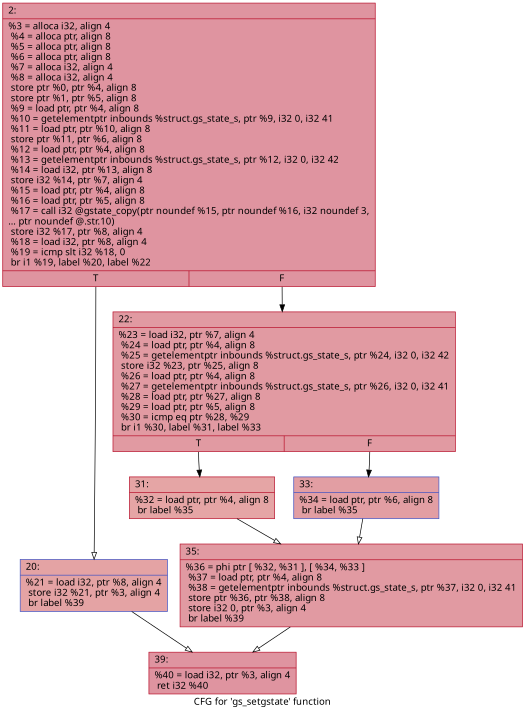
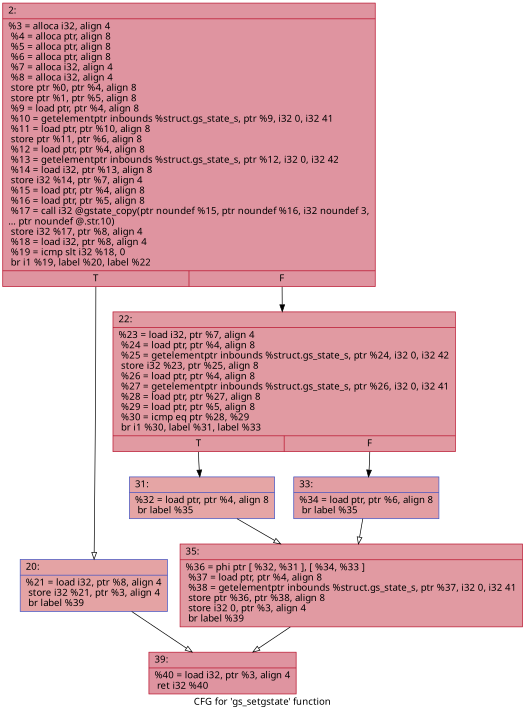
(202, 498) -> (202, 498)
